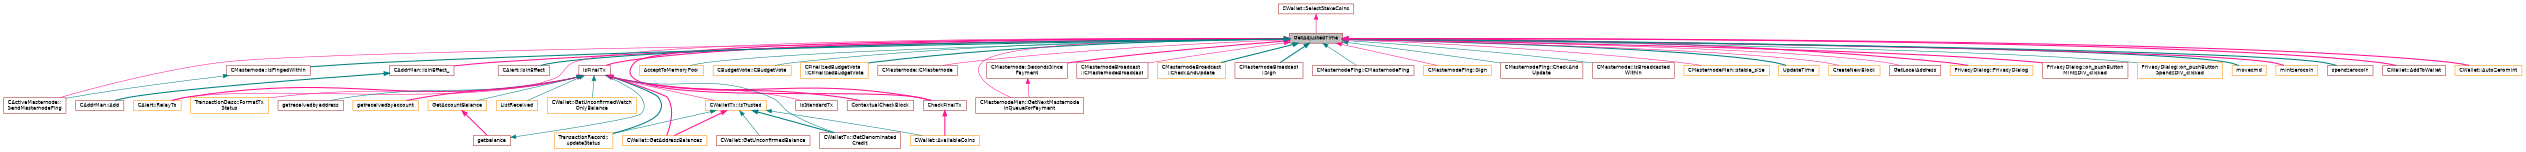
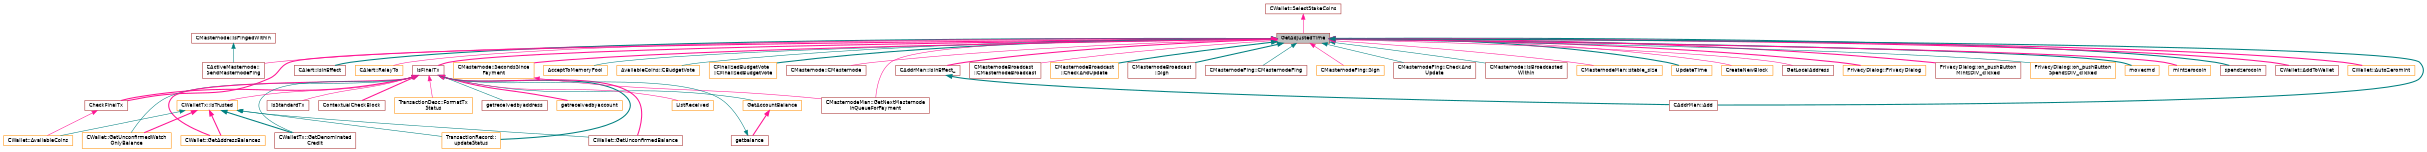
(797, 48) -> (2239, 50)
(752, 70) -> (658, 70)
(1027, 70) -> (494, 70)
(344, 88) -> (562, 80)
(553, 89) -> (561, 90)
none -> (168, 123)
(945, 126) -> (70, 124)
